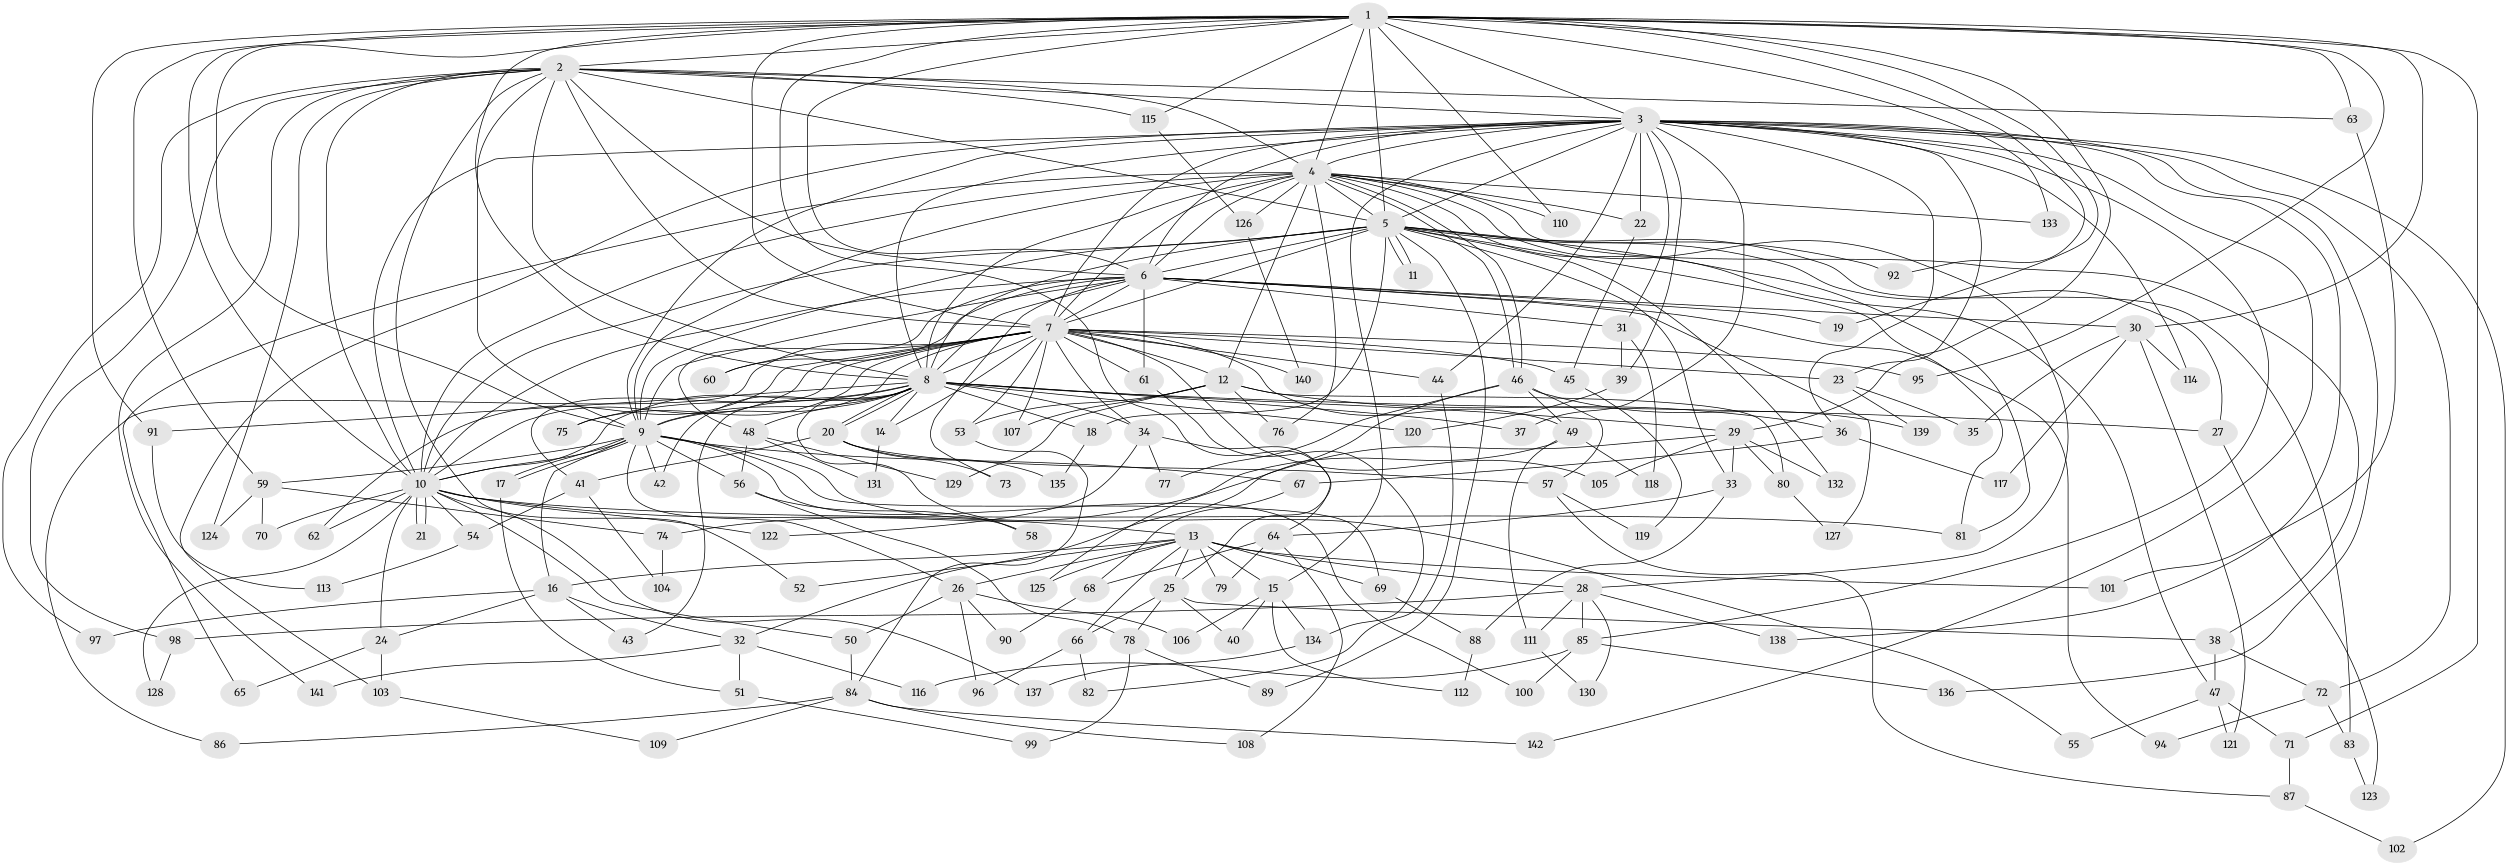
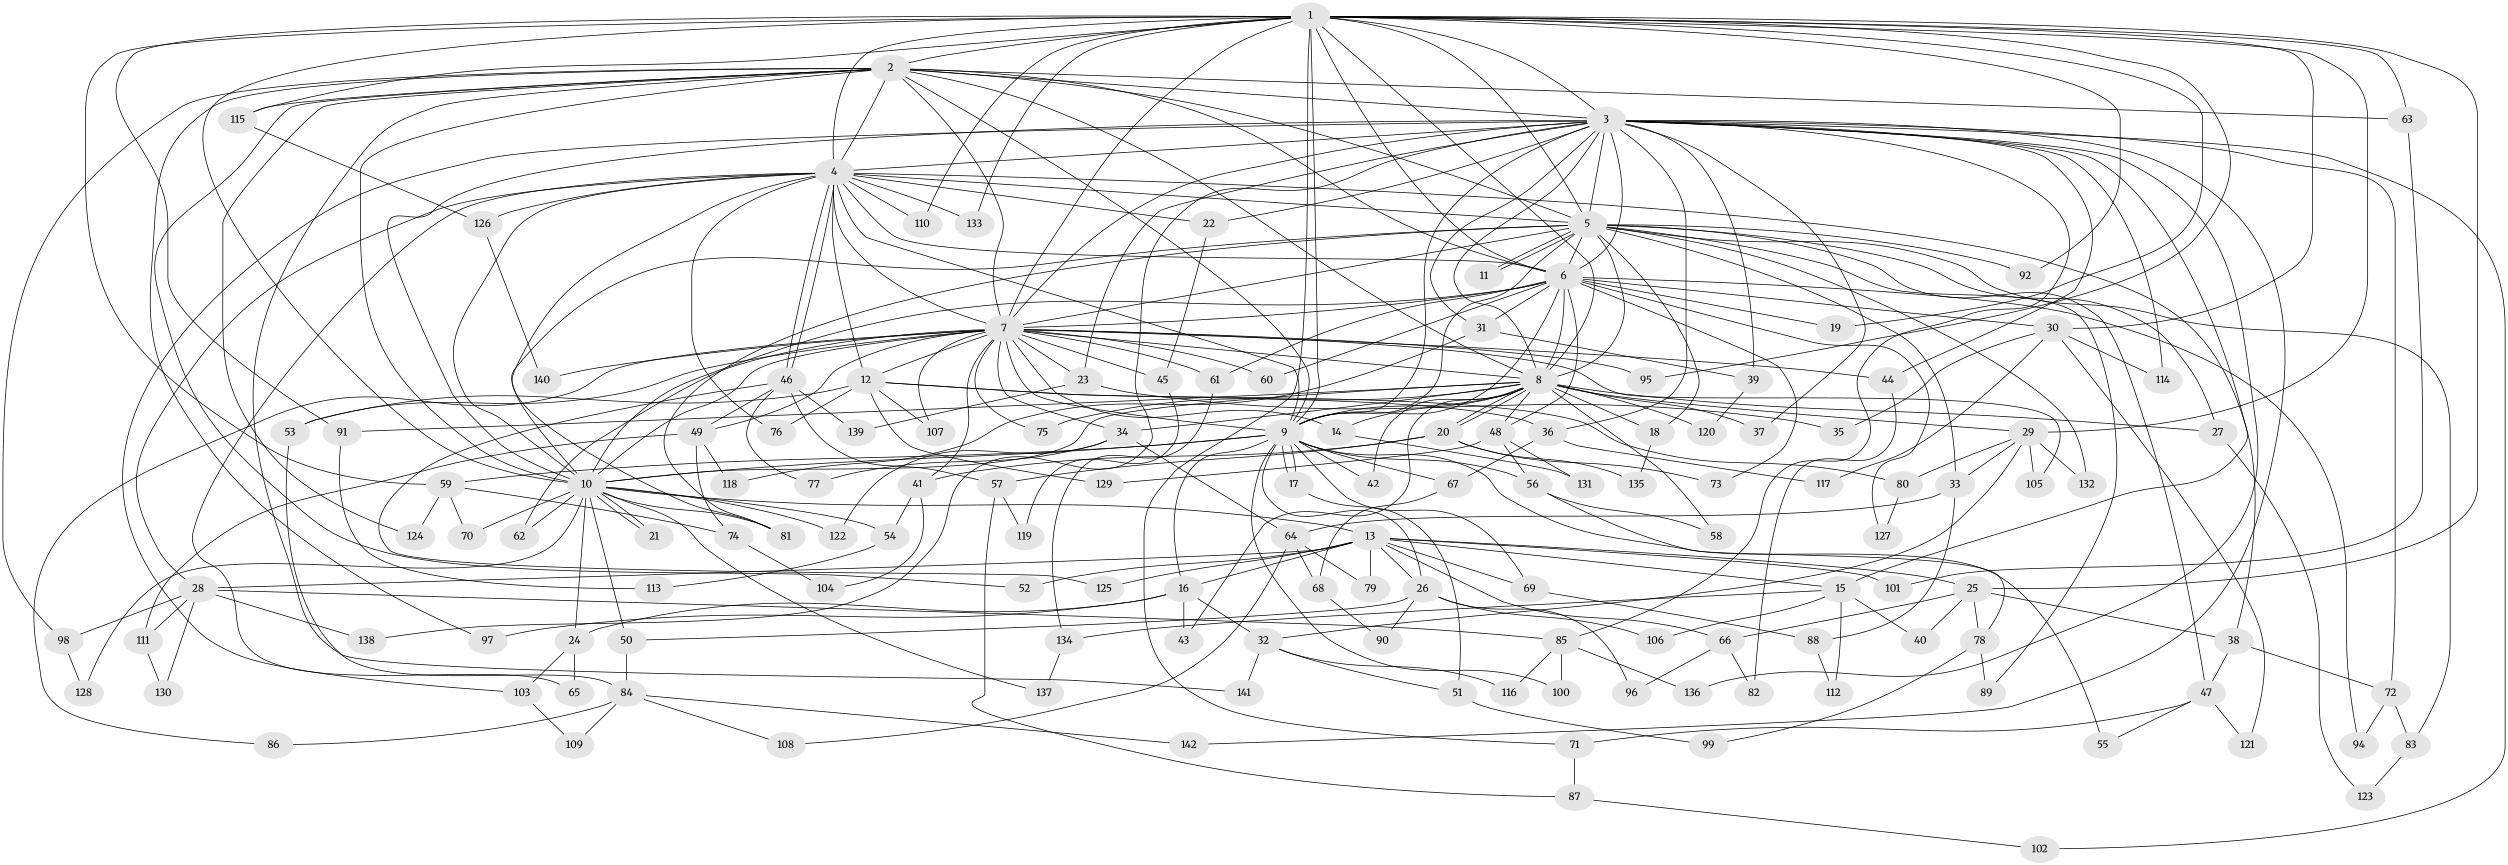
(1080, 231) -> none
